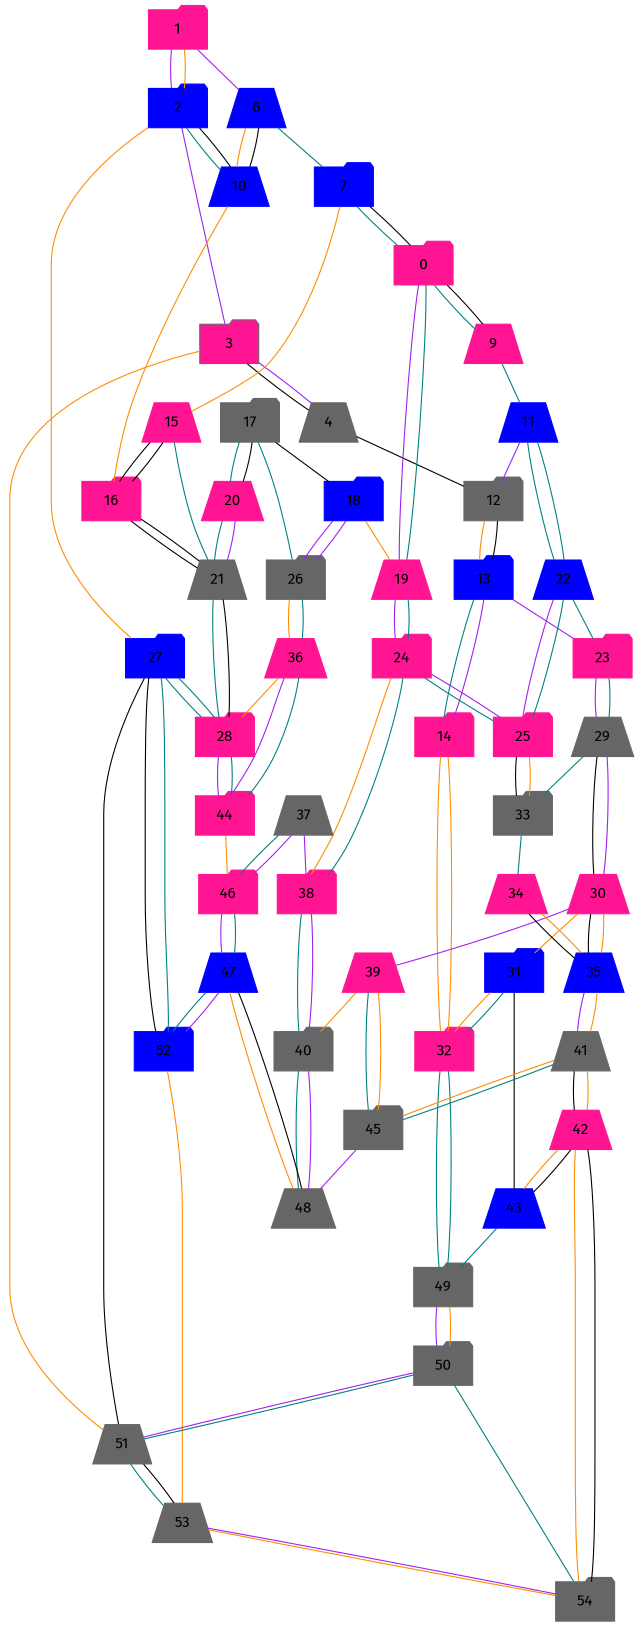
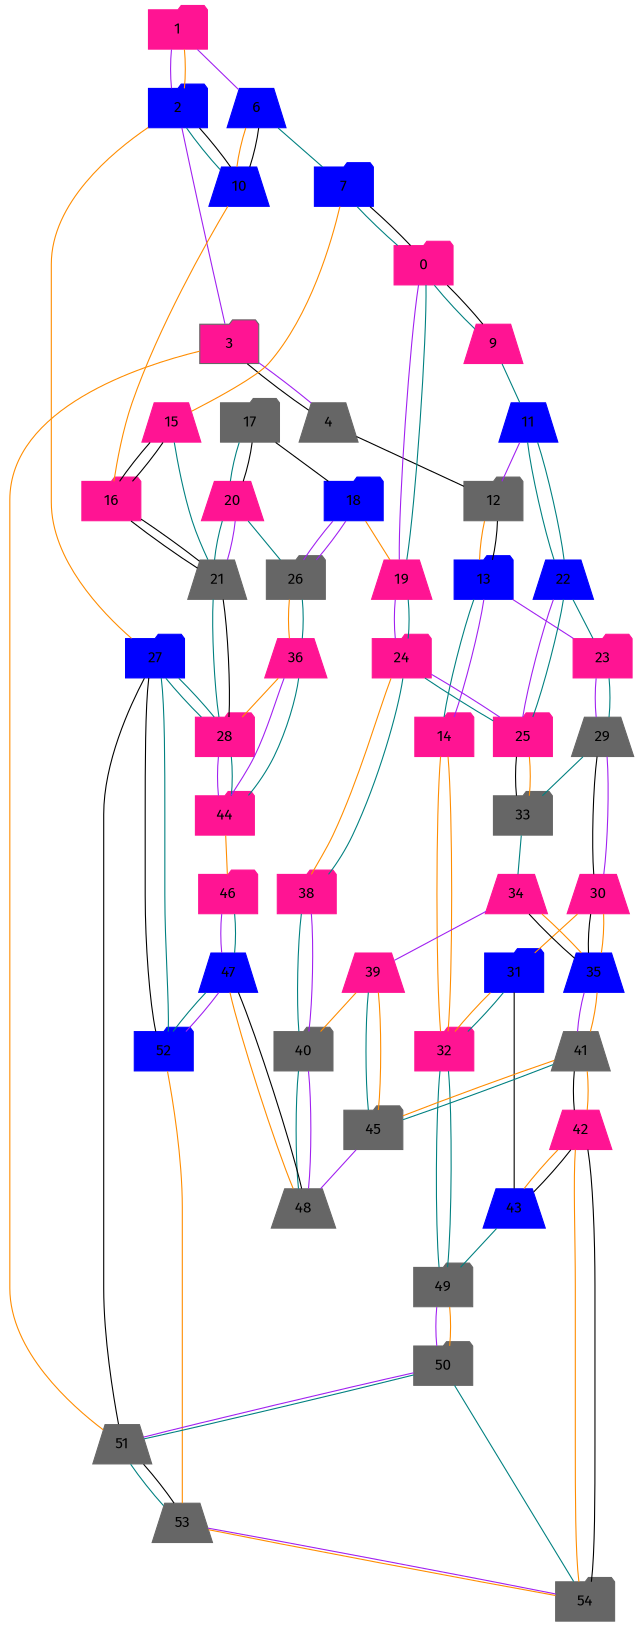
(278, 500) -> (264, 540)
(303, 815) -> none
(483, 939) -> (445, 933)
